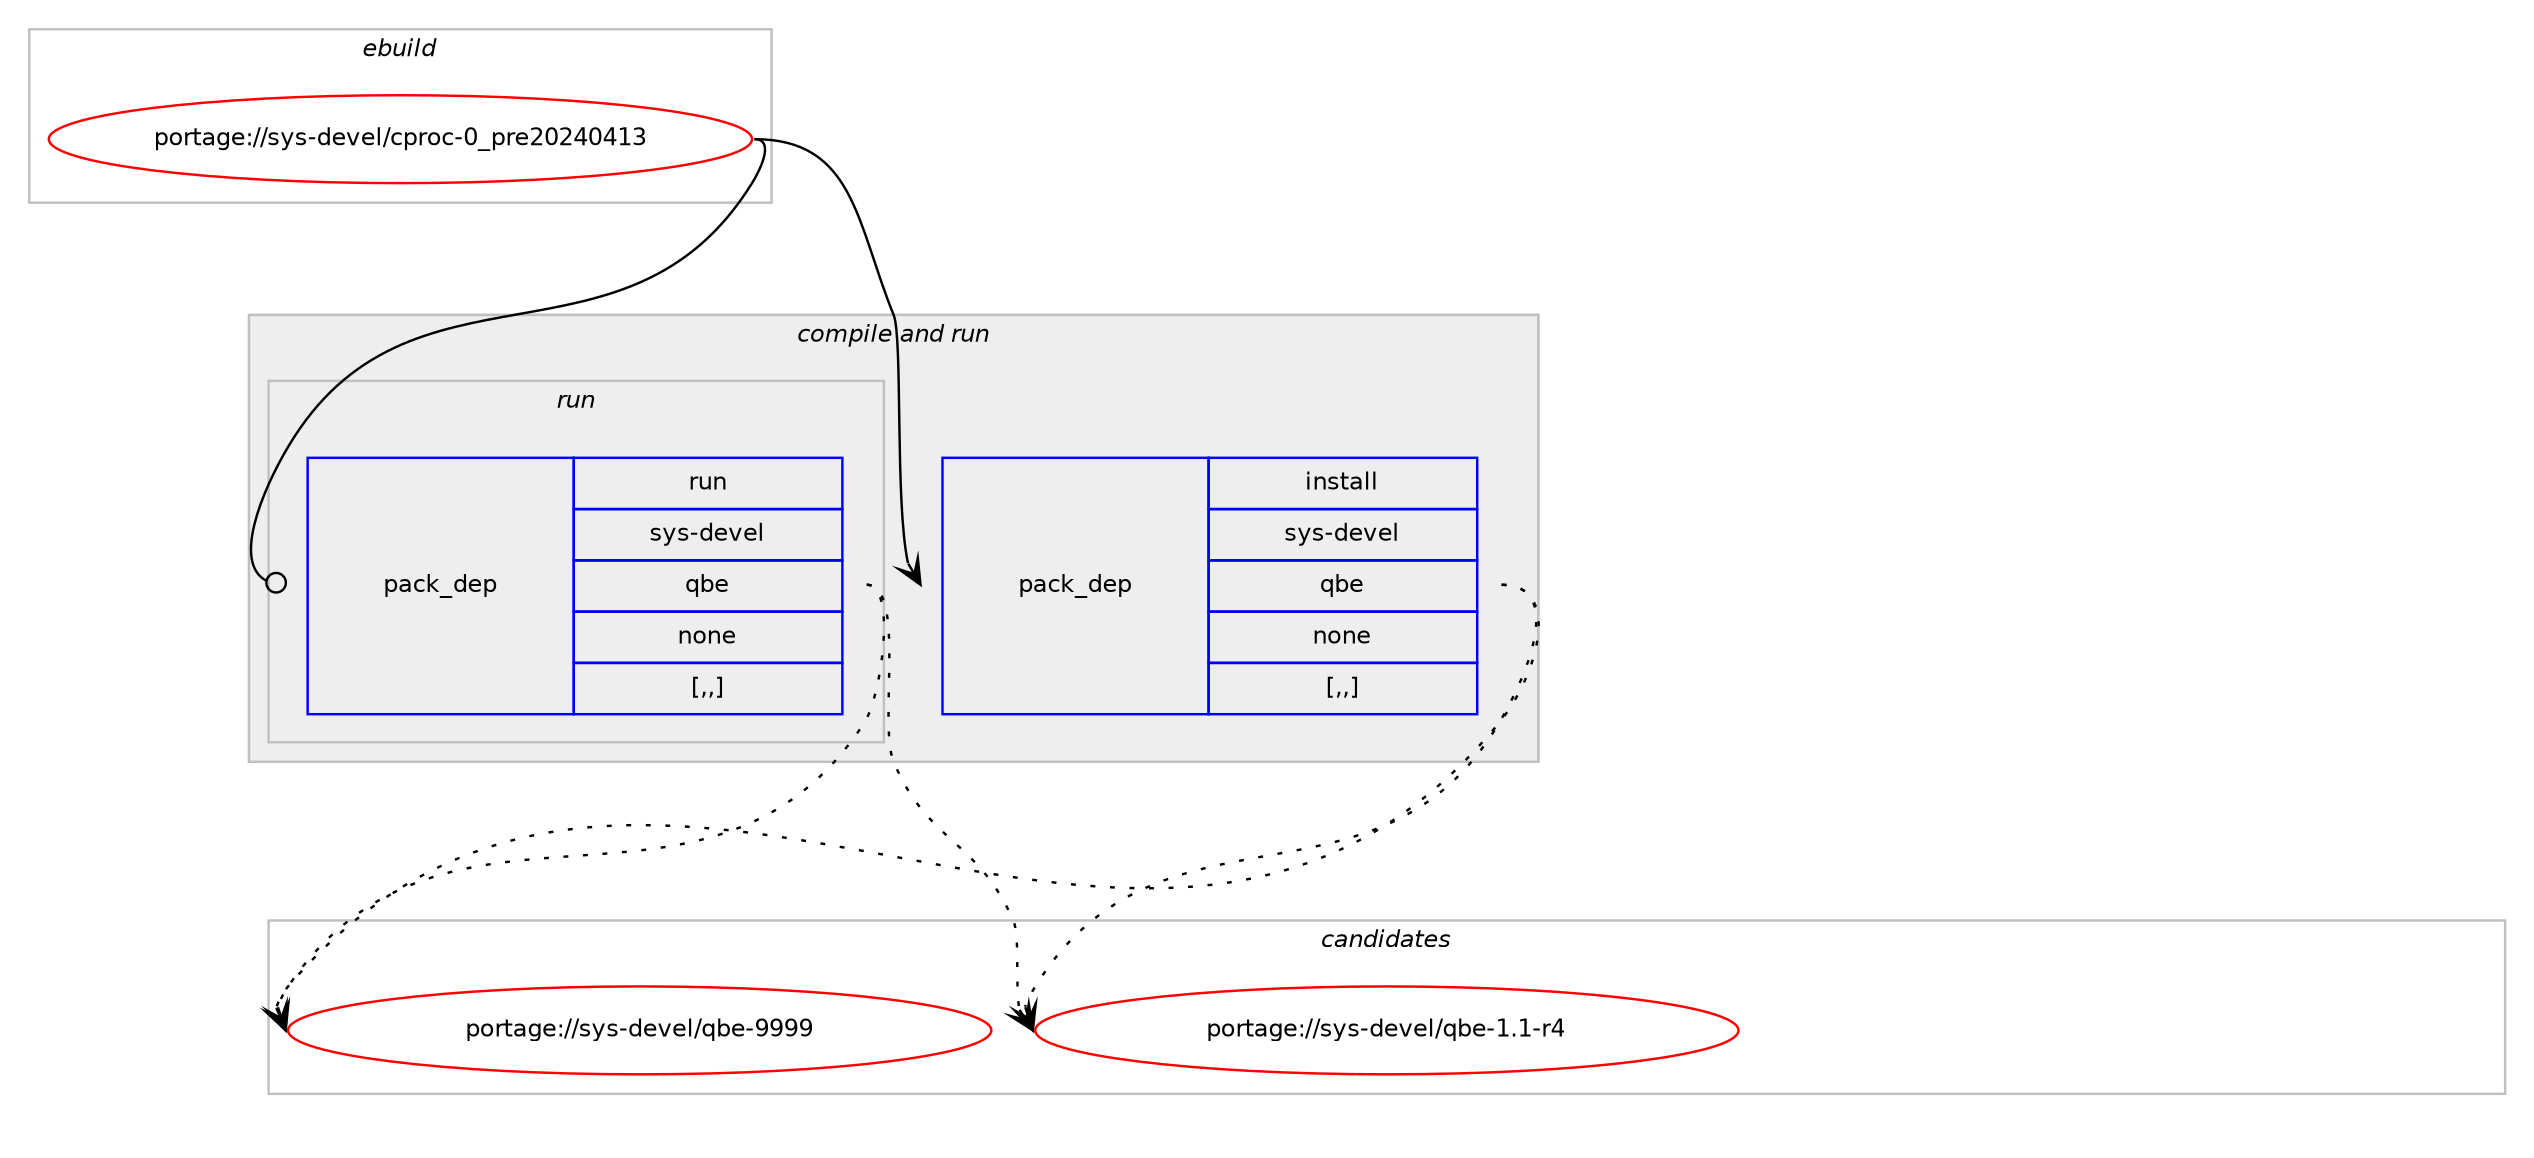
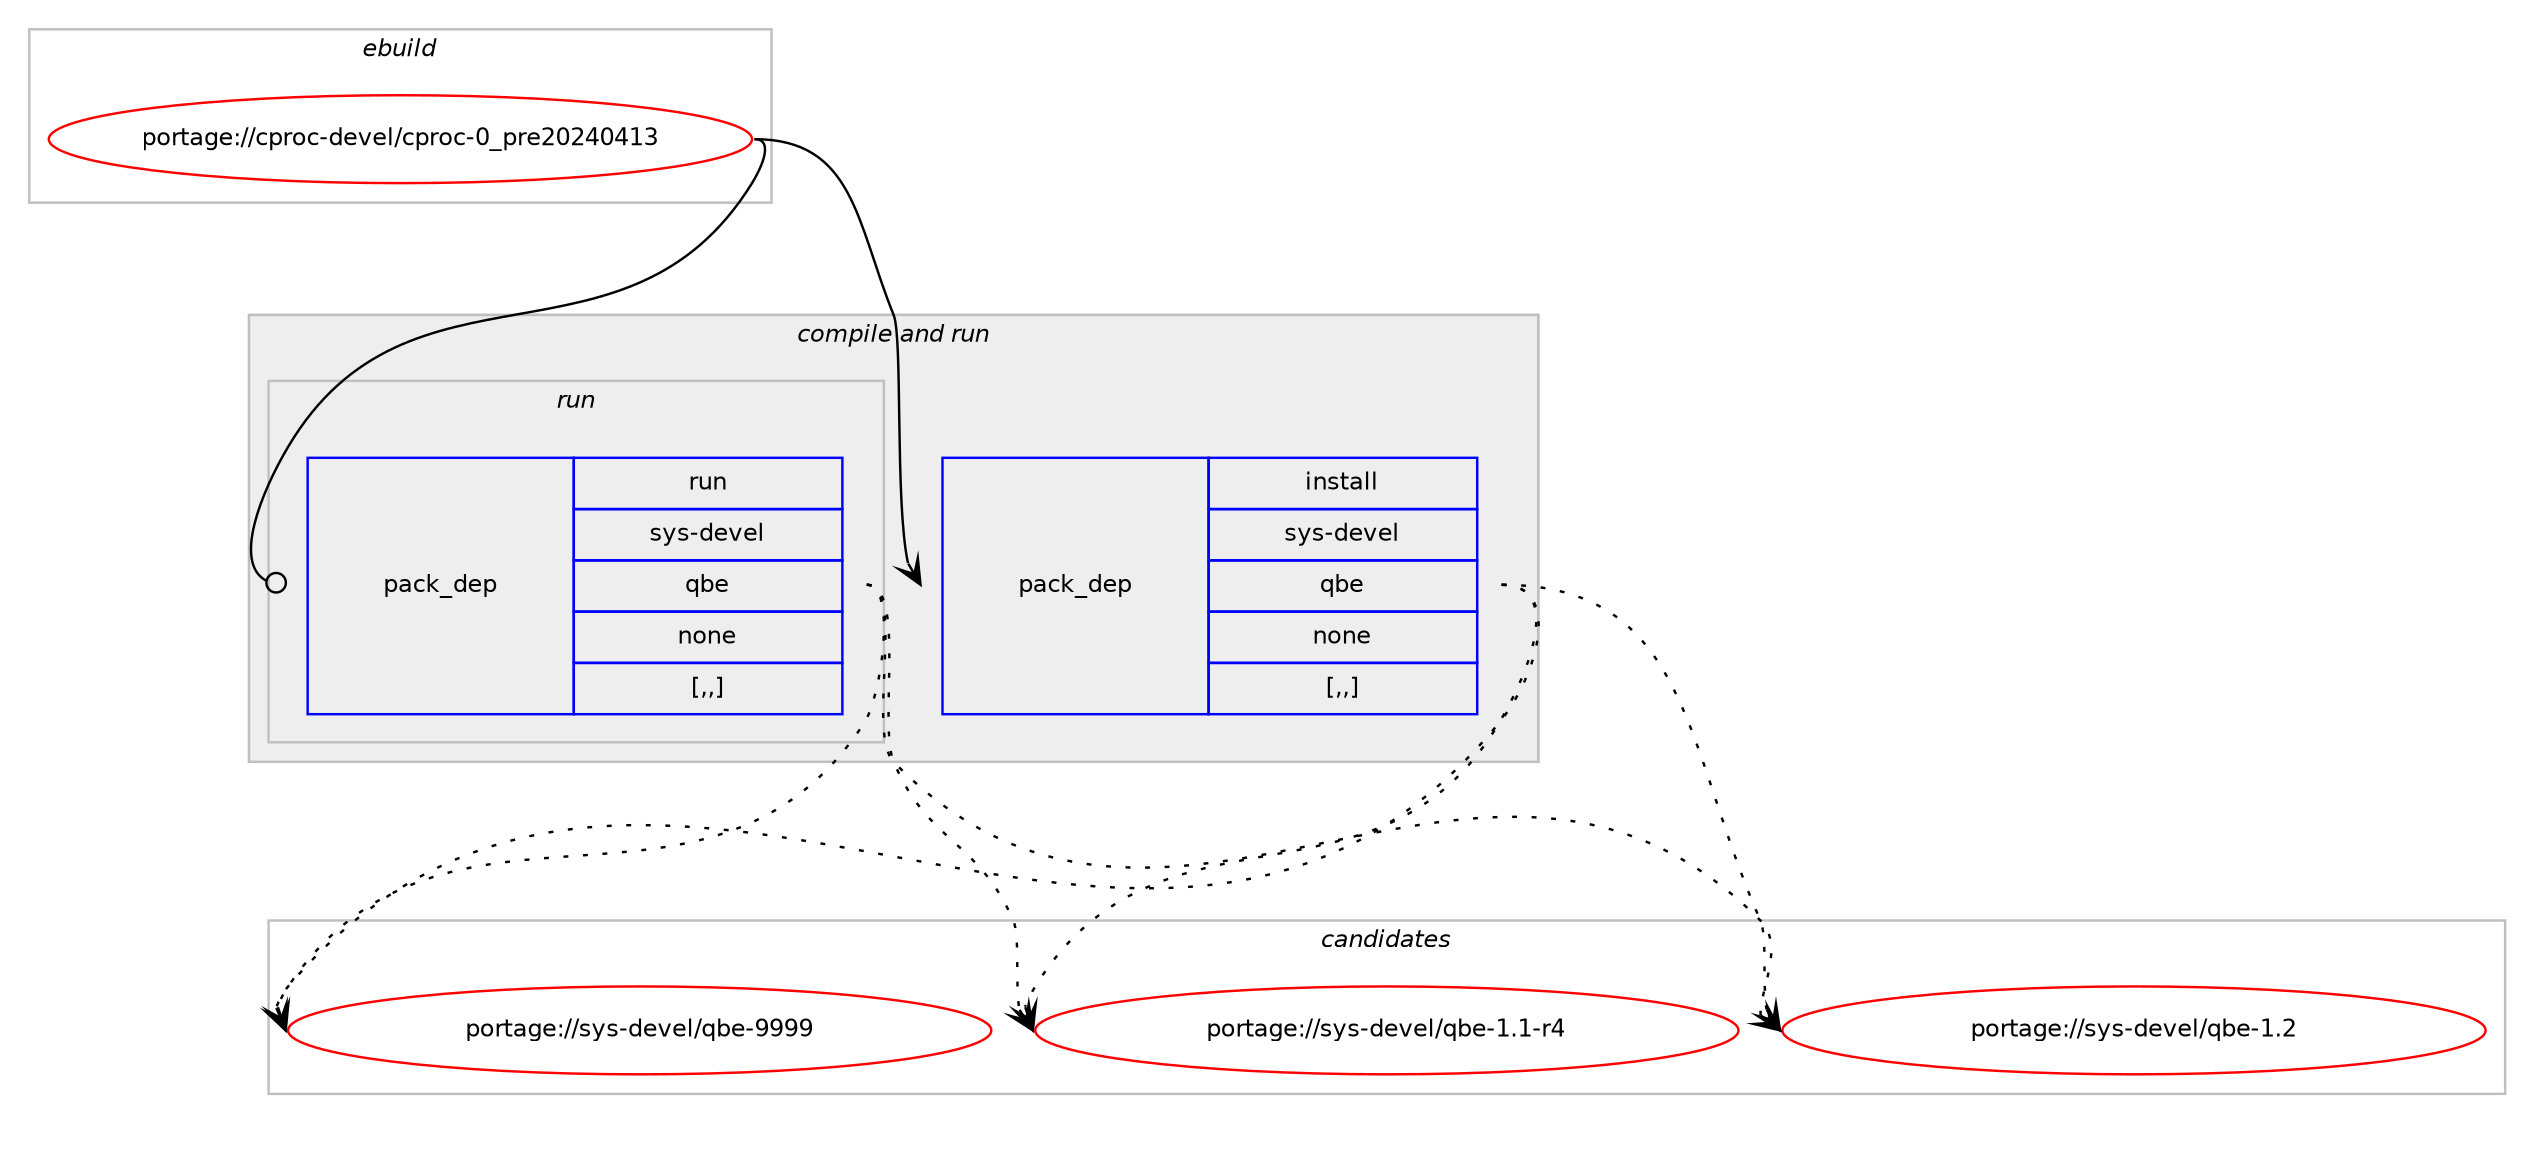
(400, 139) -> (400, 139)
none -> (2134, 1030)
